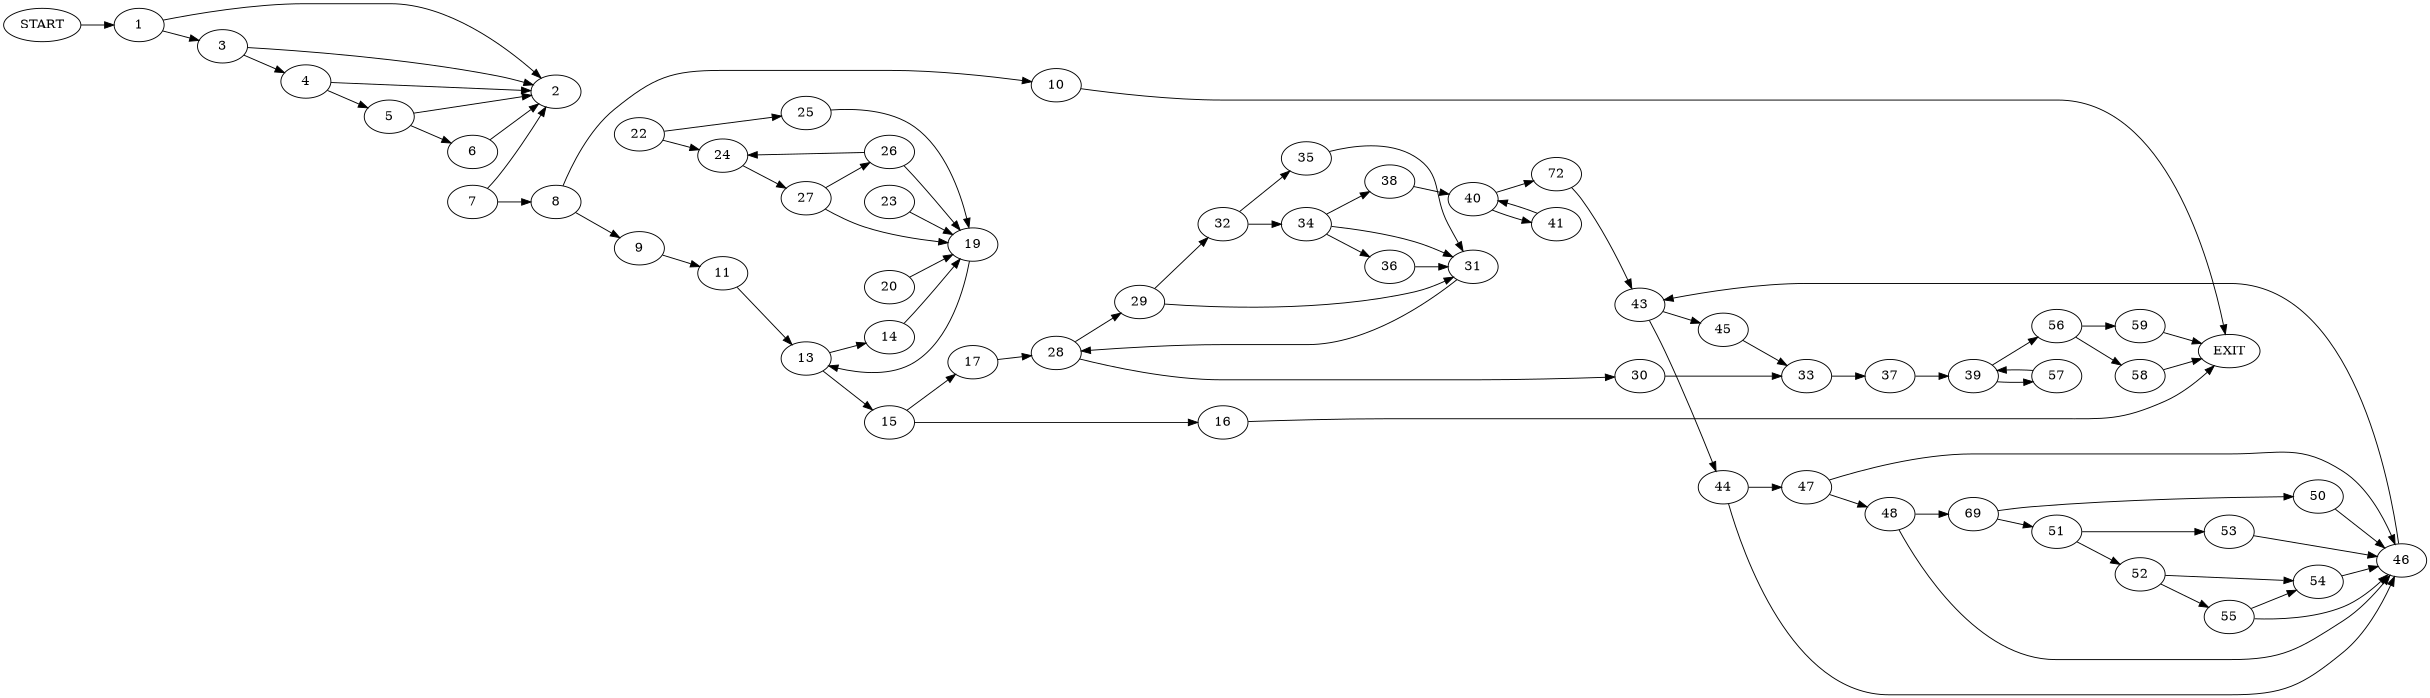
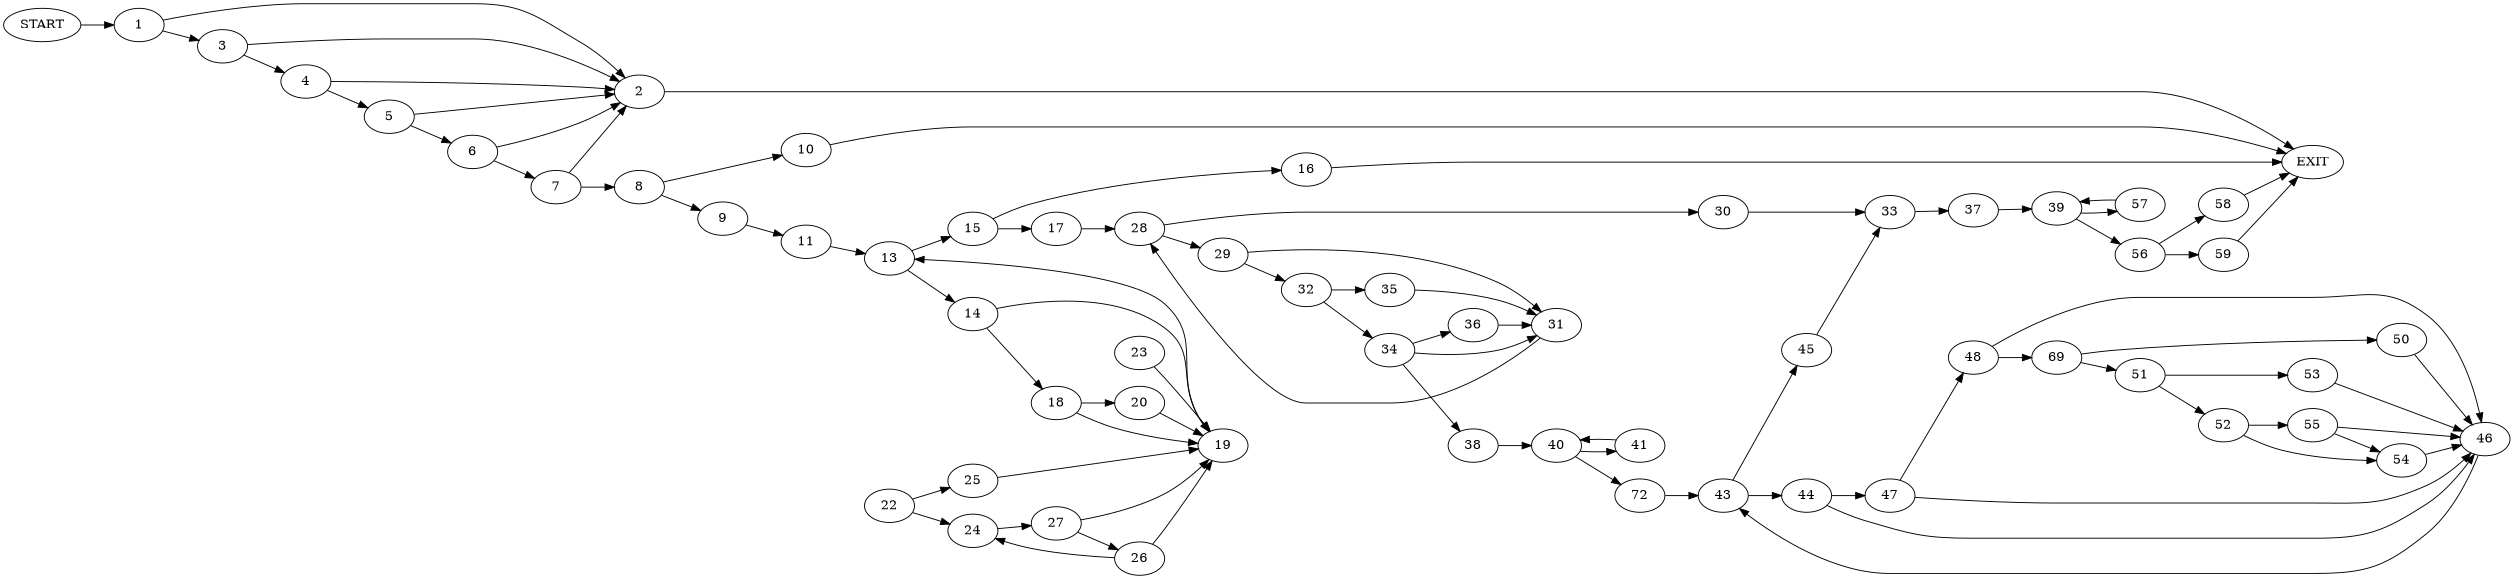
none -> (1481, 92)
none -> (510, 168)
none -> (1056, 403)
